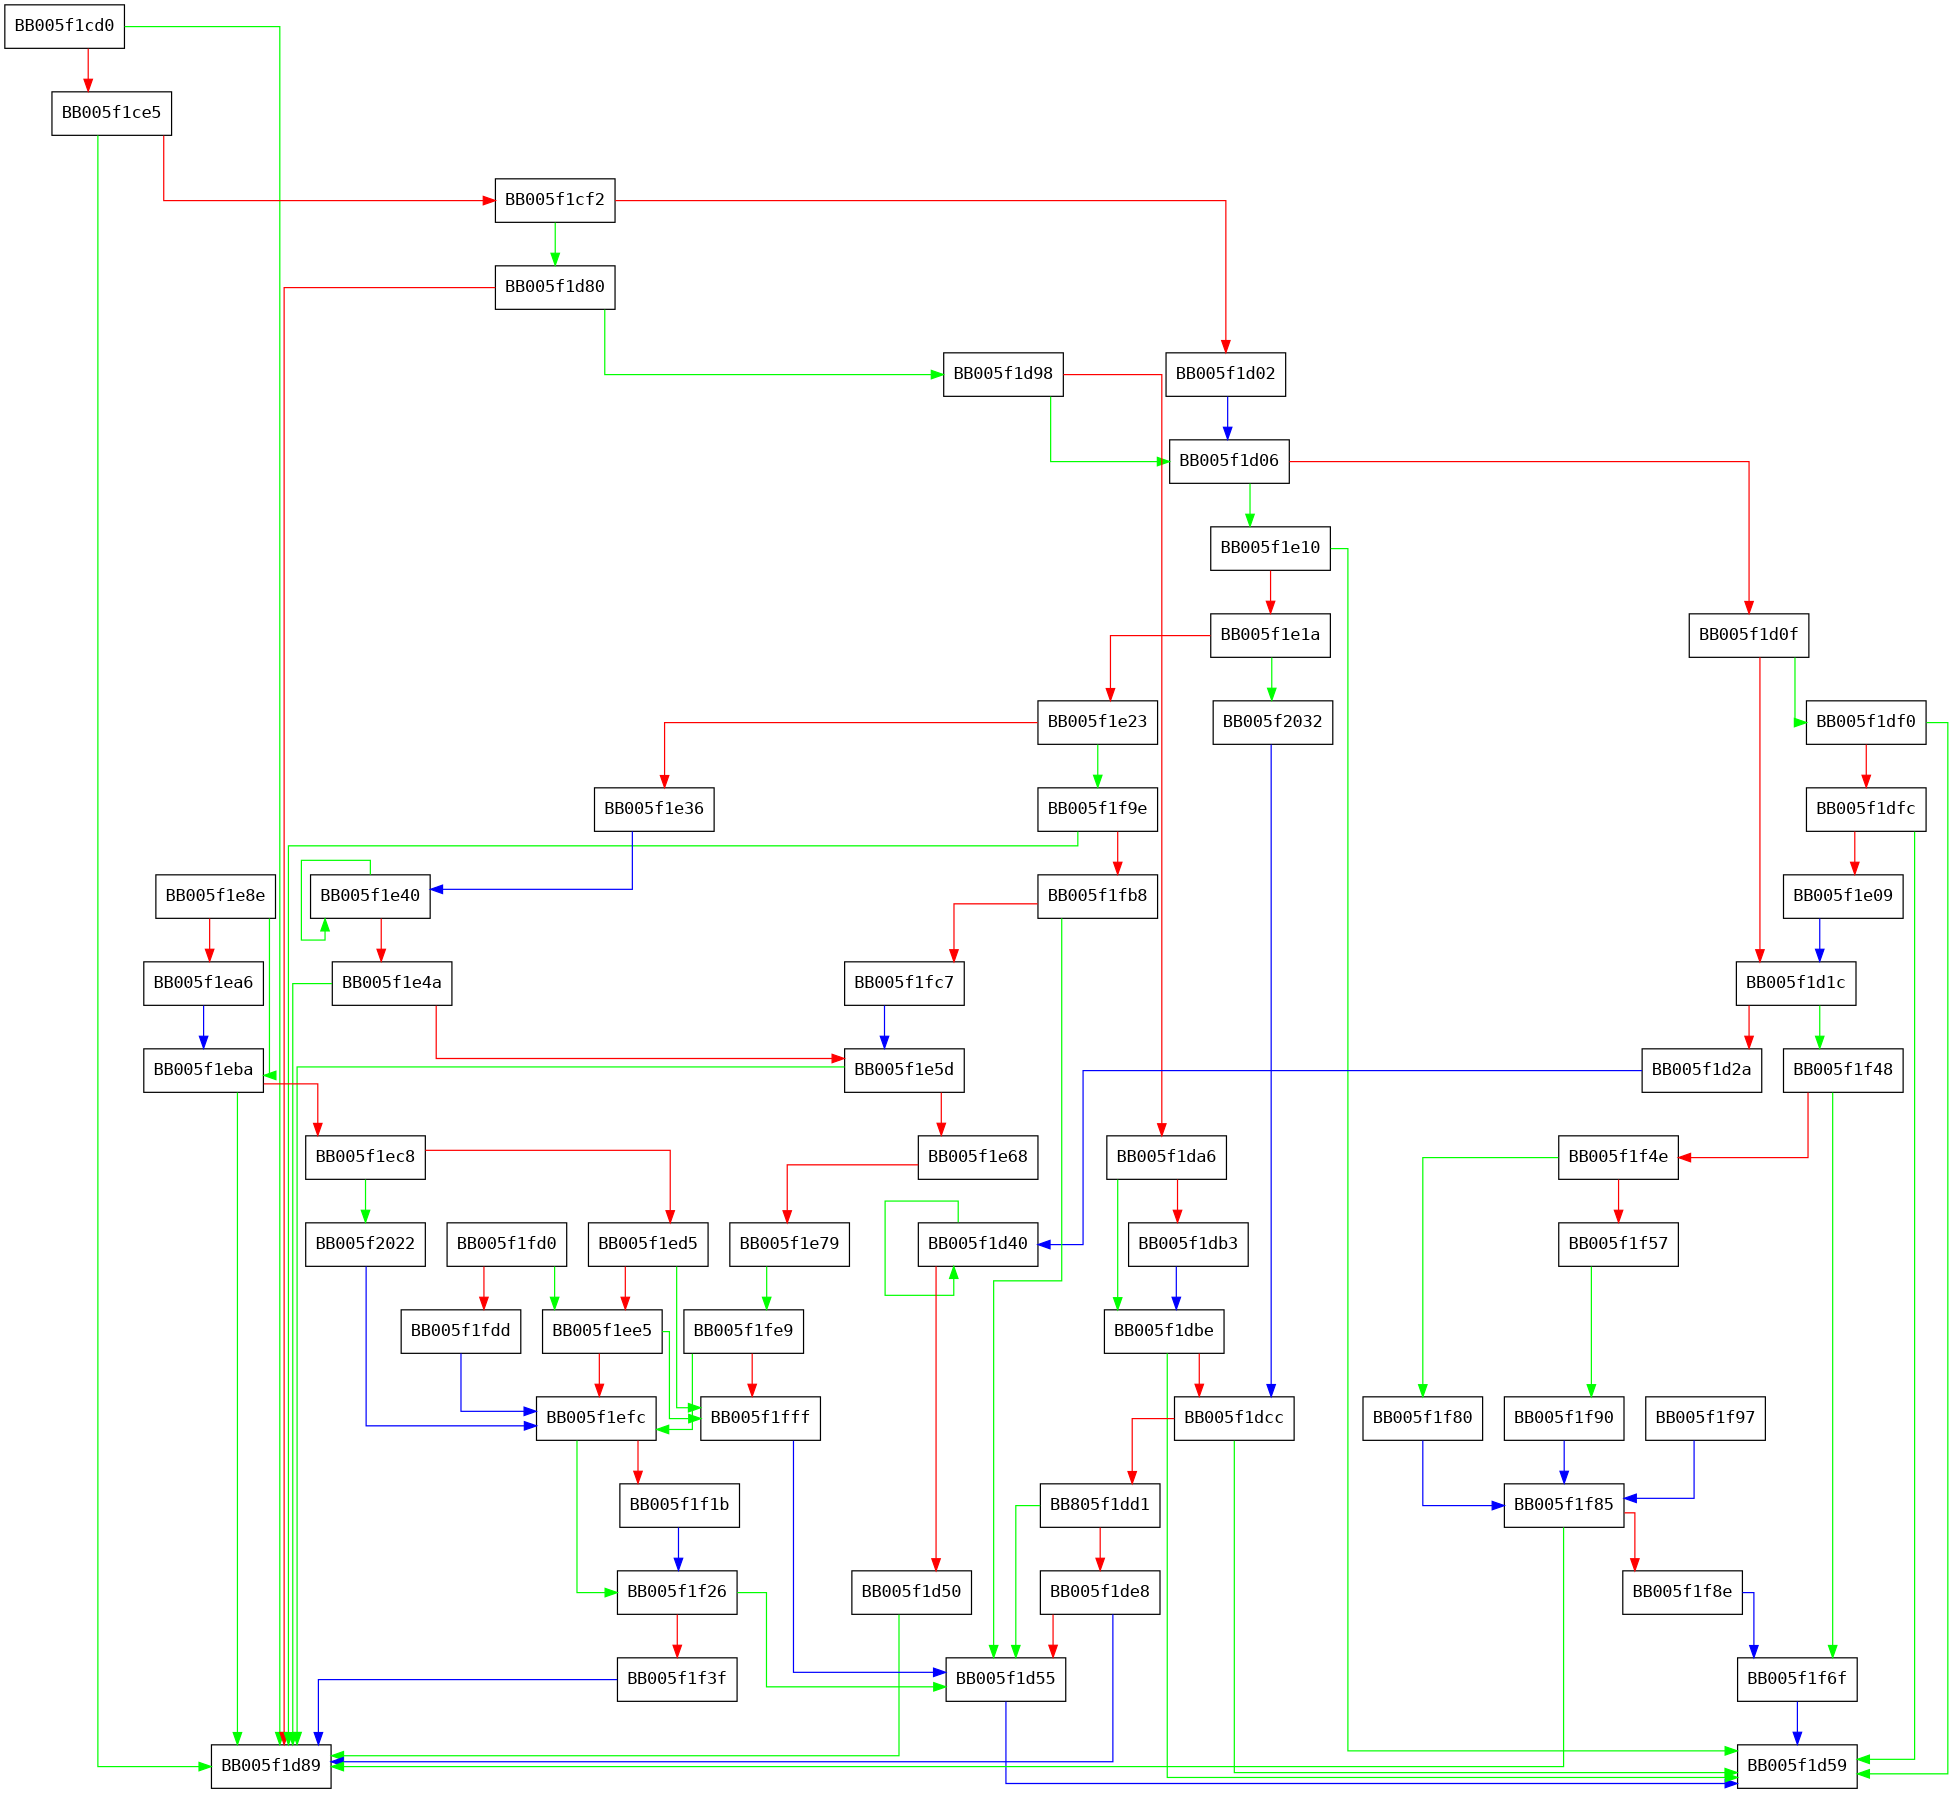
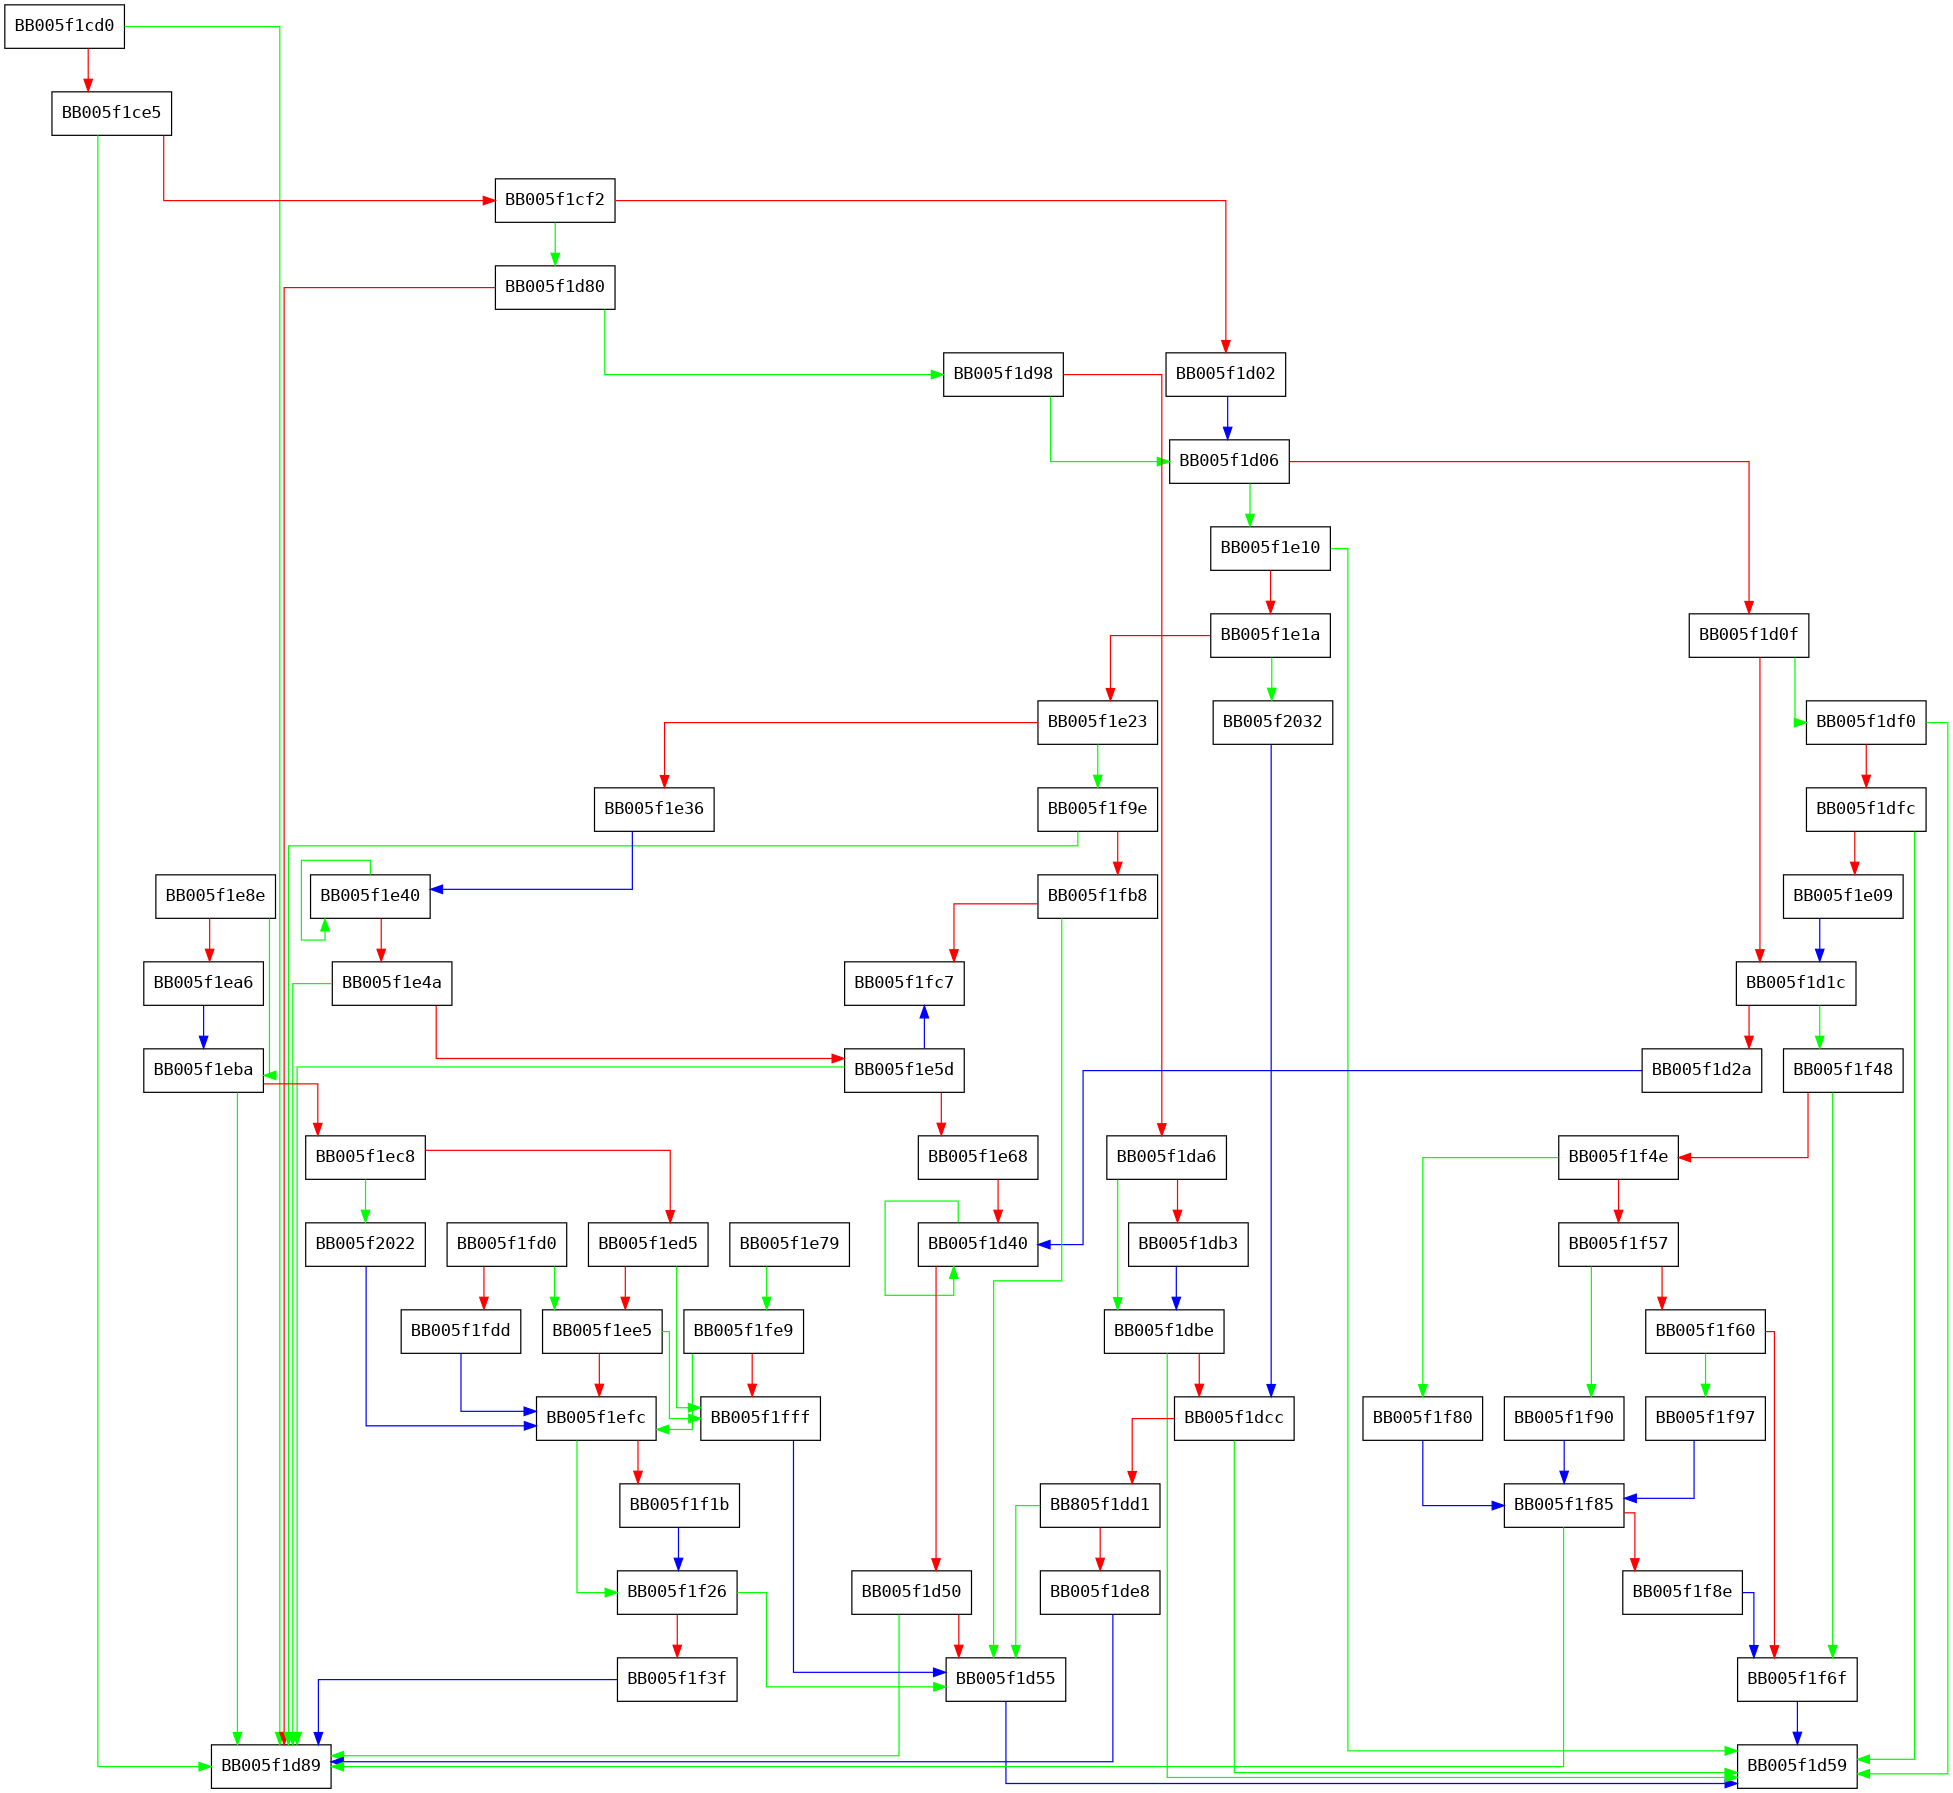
(884, 1021) -> (924, 1033)
(830, 1165) -> (998, 1195)
none -> (1706, 1332)
(1053, 1630) -> (959, 1630)
